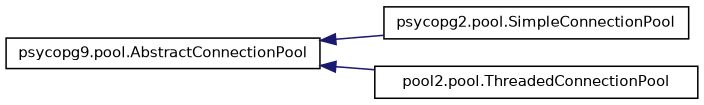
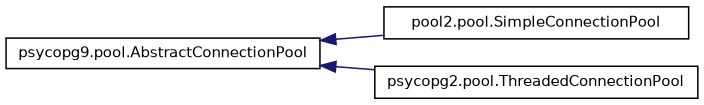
(536, 23) -> (536, 23)
(536, 82) -> (536, 82)
